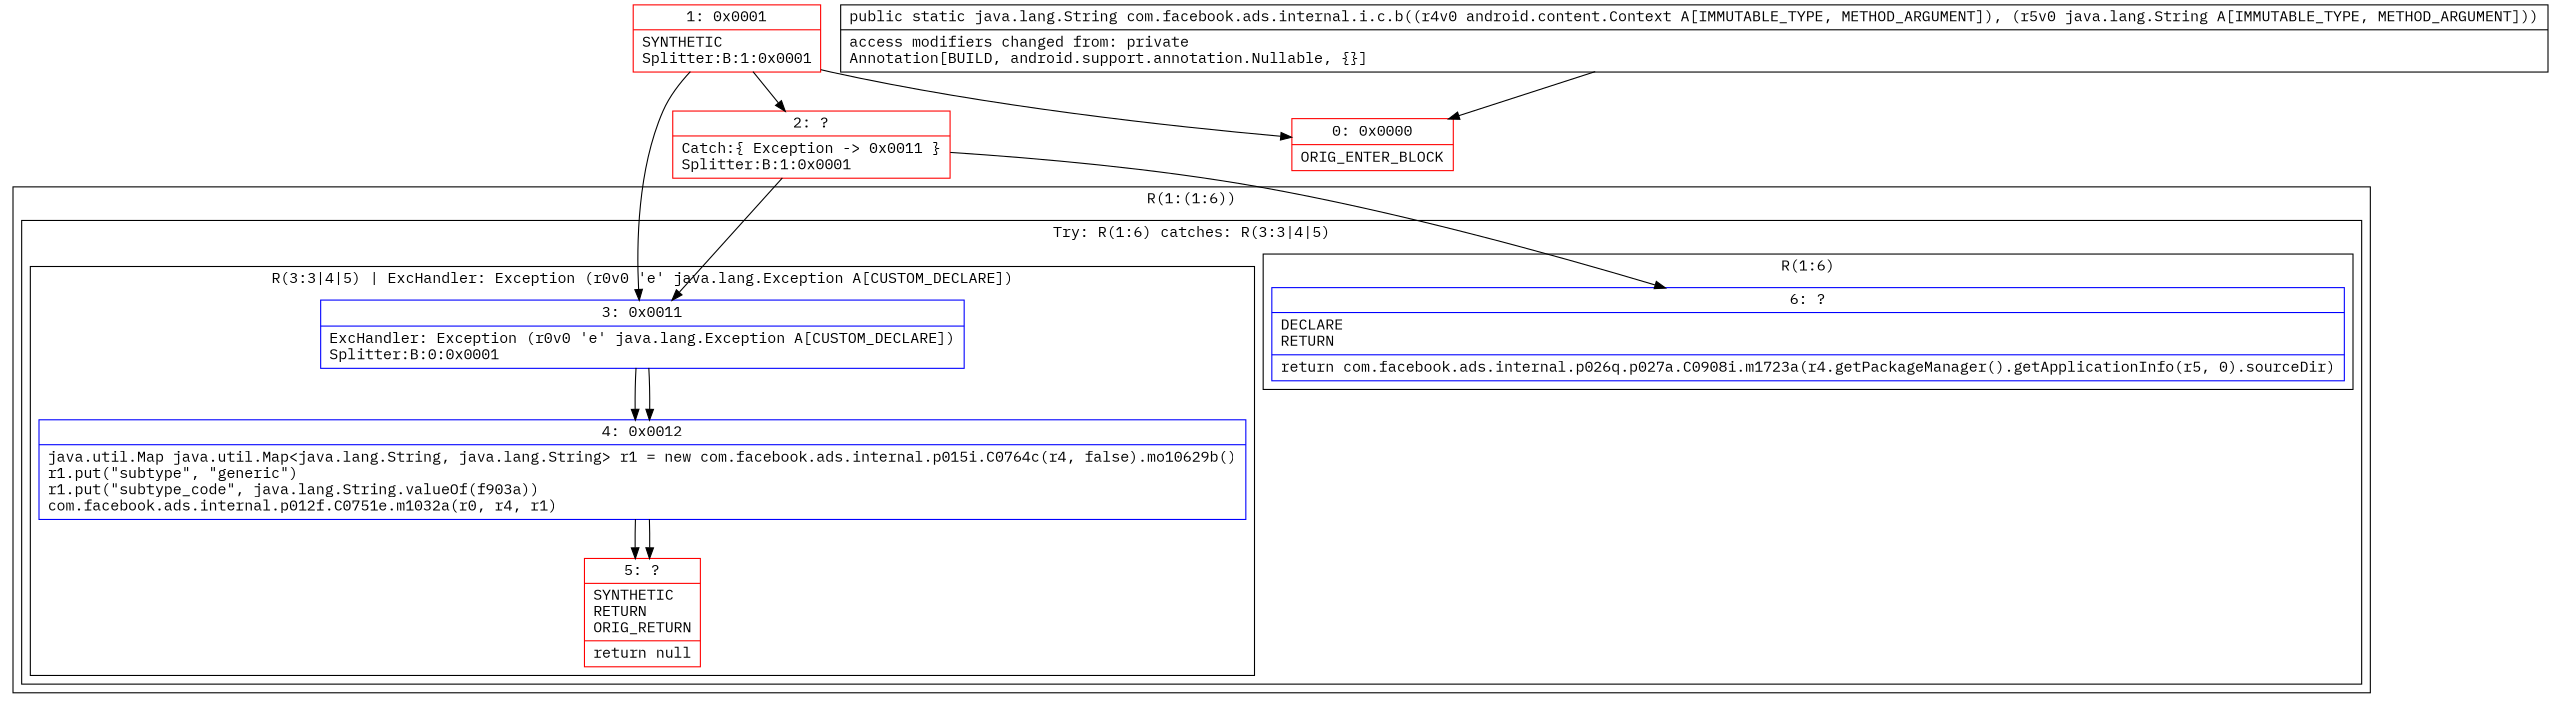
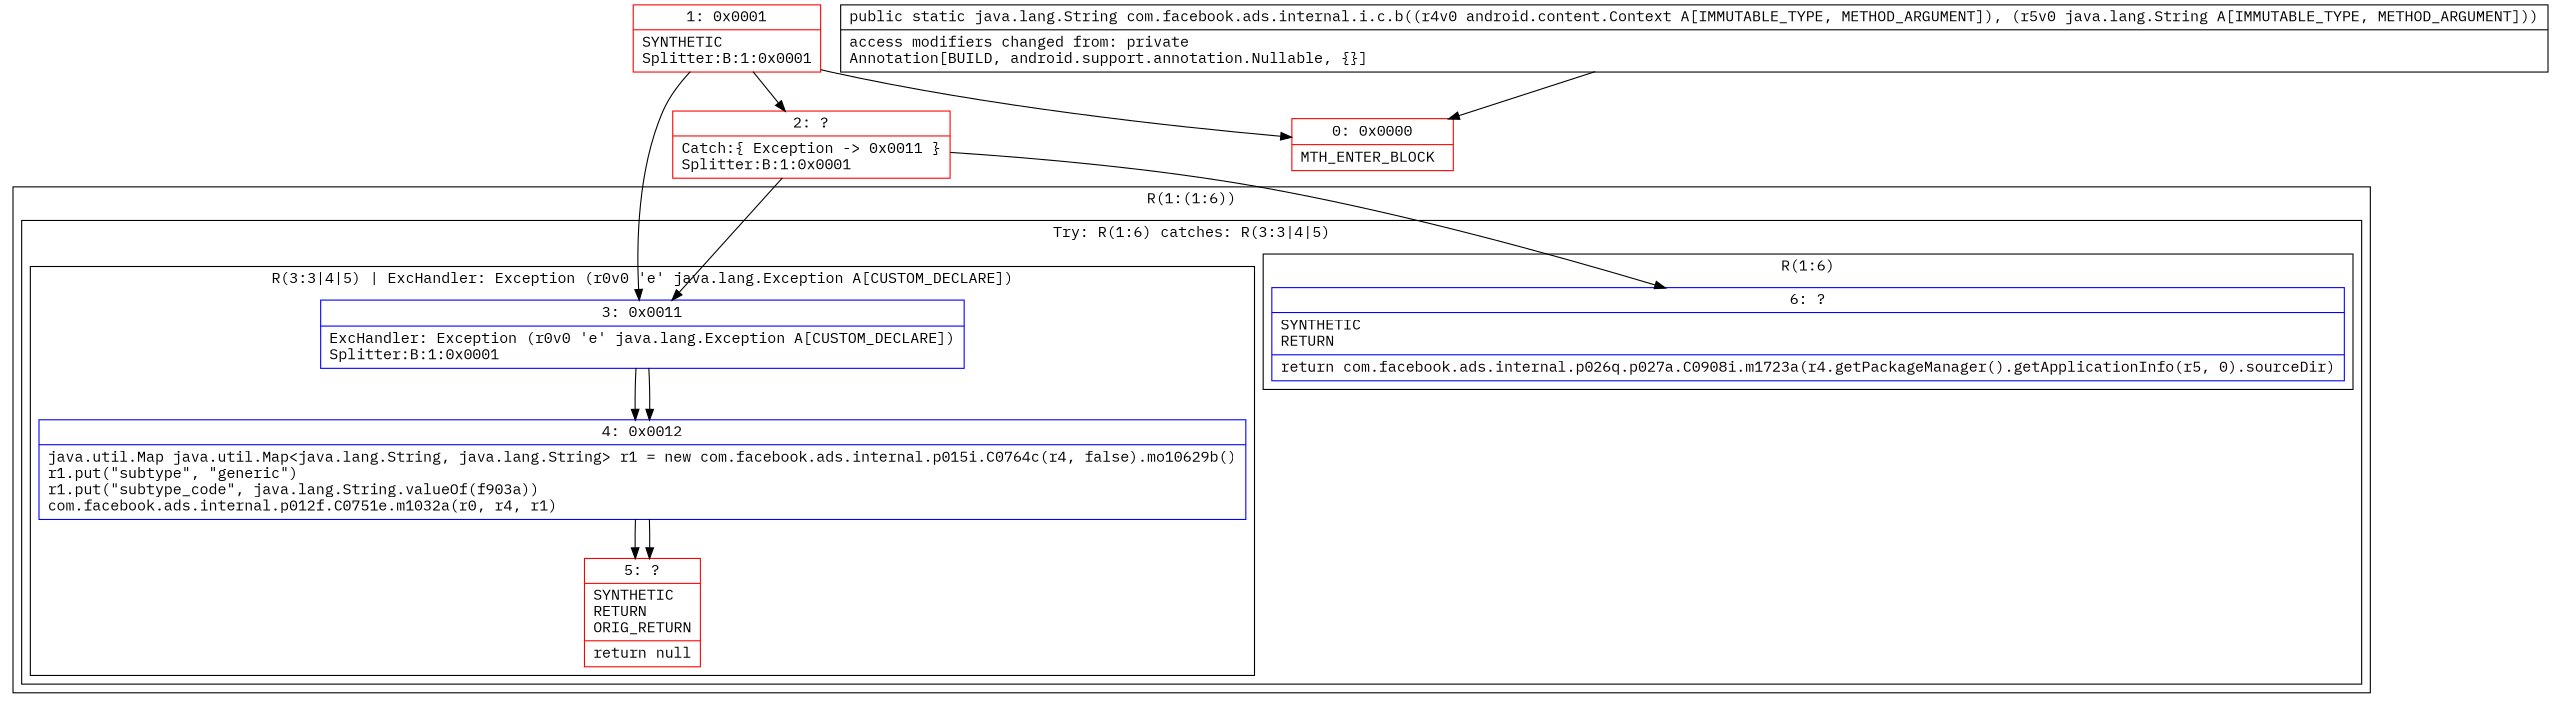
(1373, 157) -> (1368, 157)
(1312, 325) -> (1321, 325)
(414, 355) -> (414, 355)
